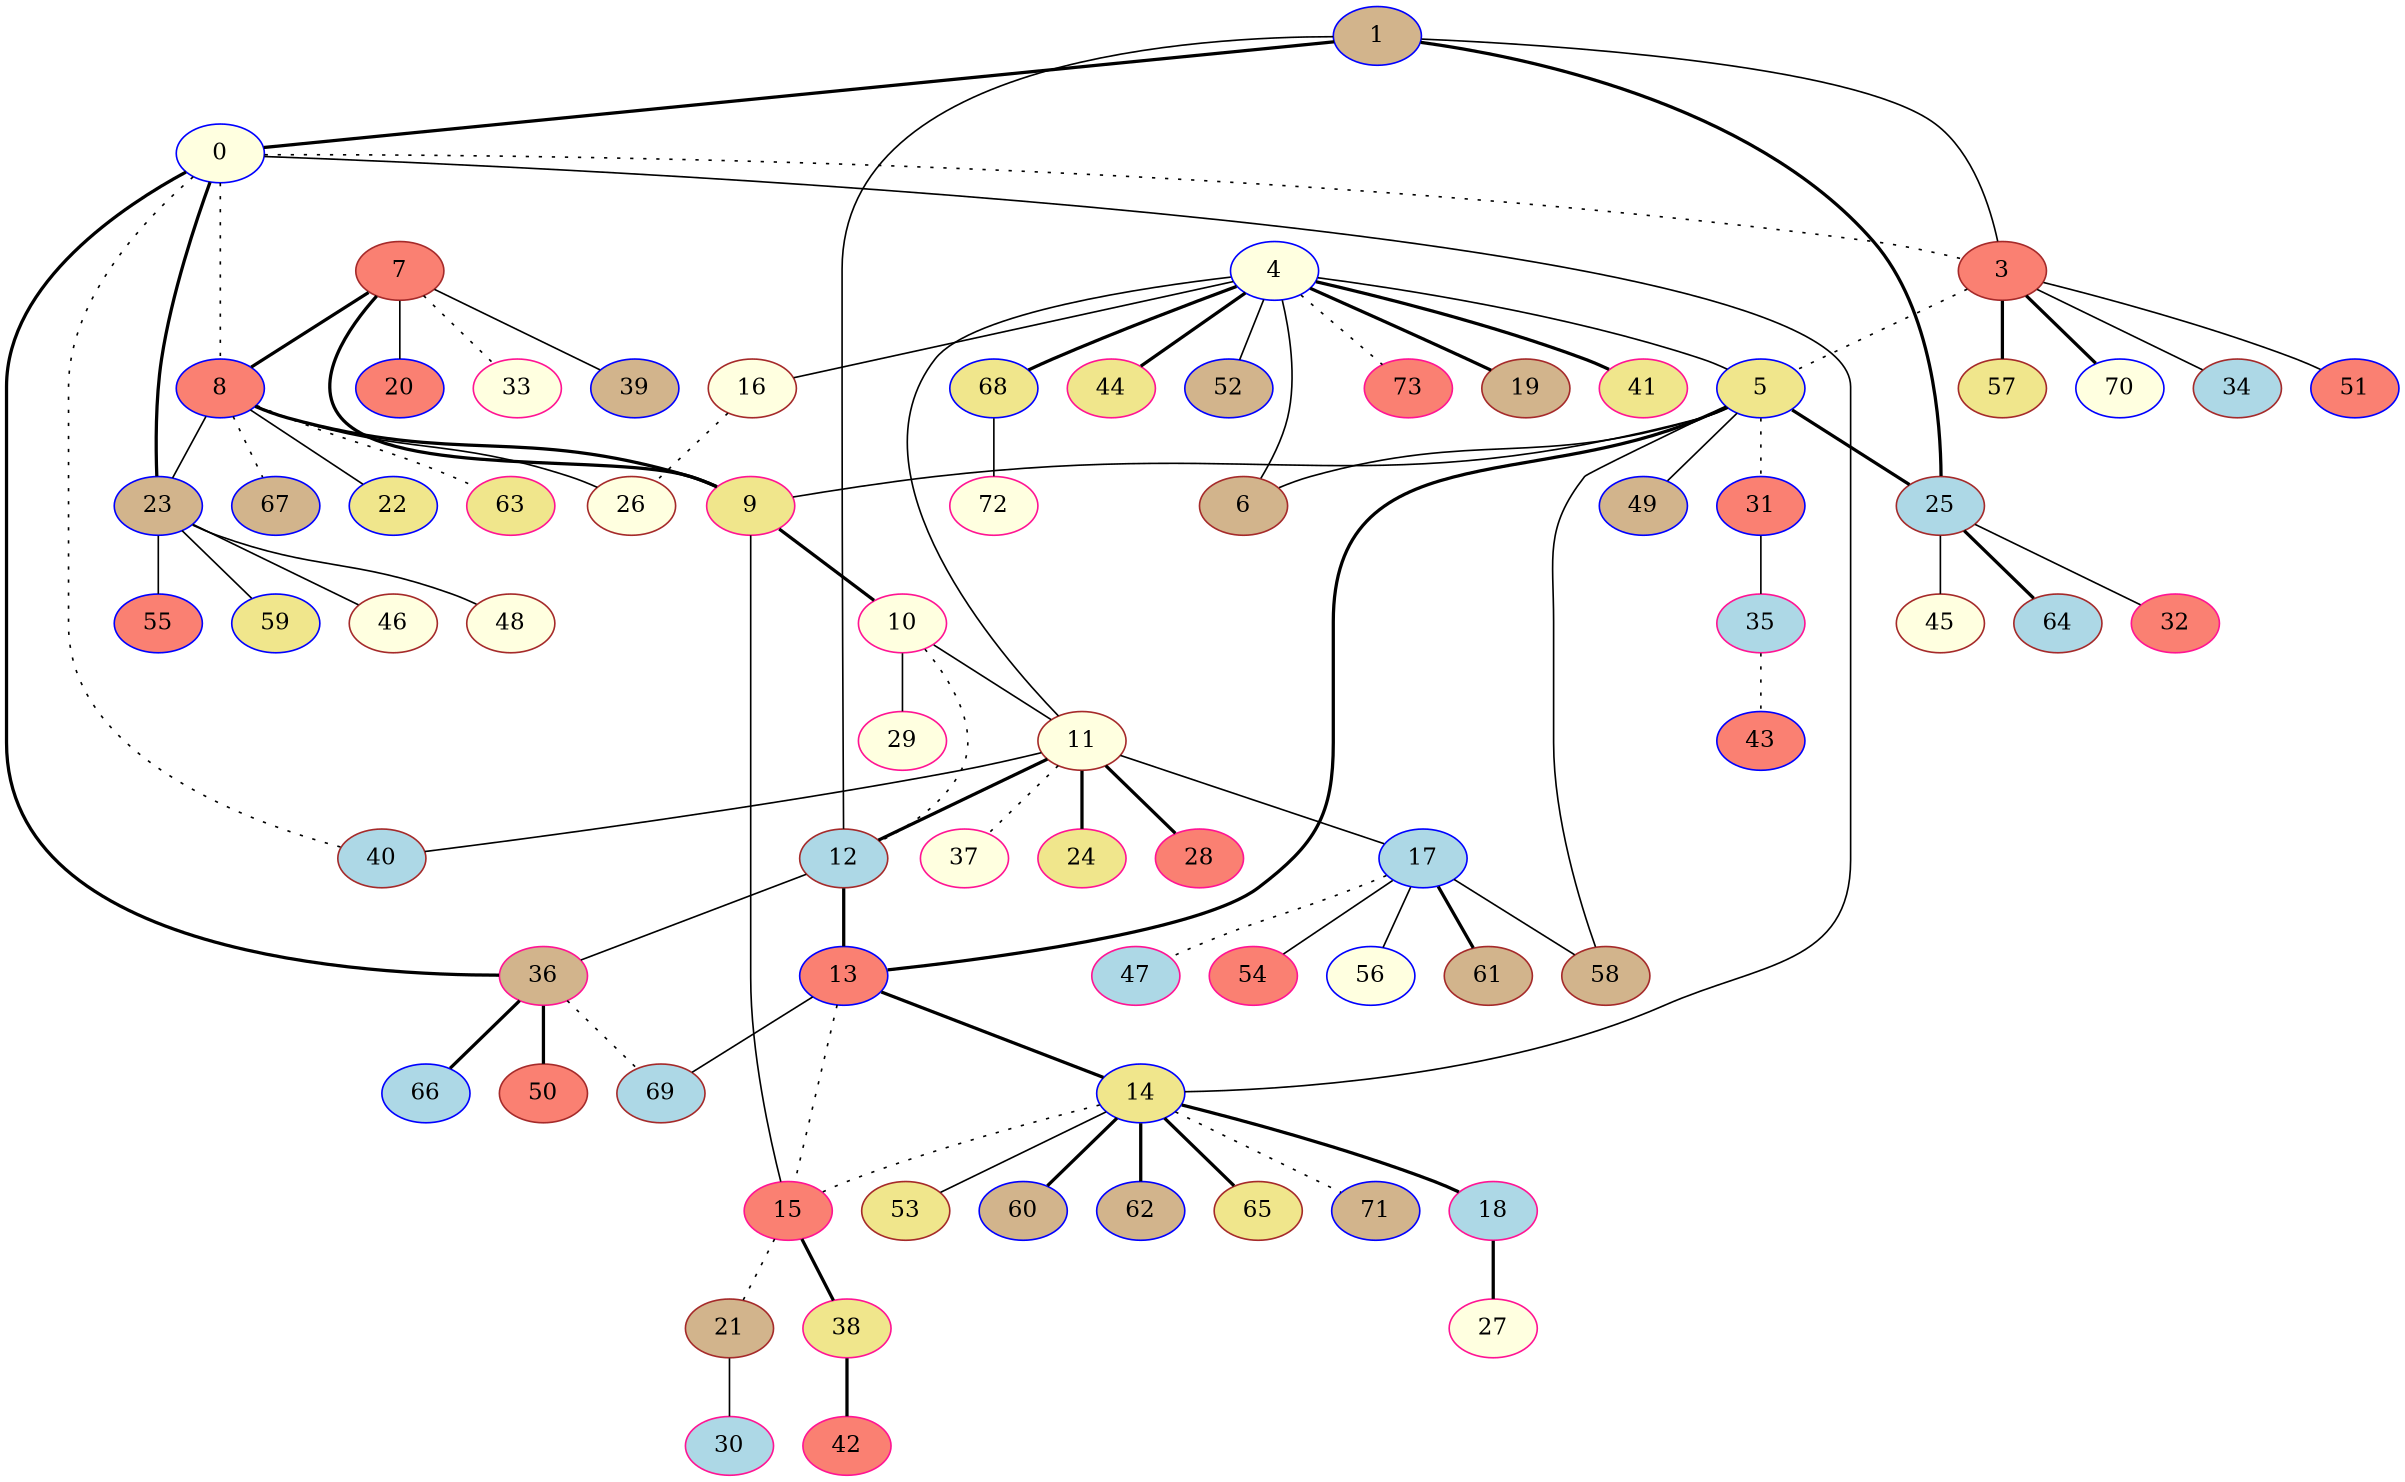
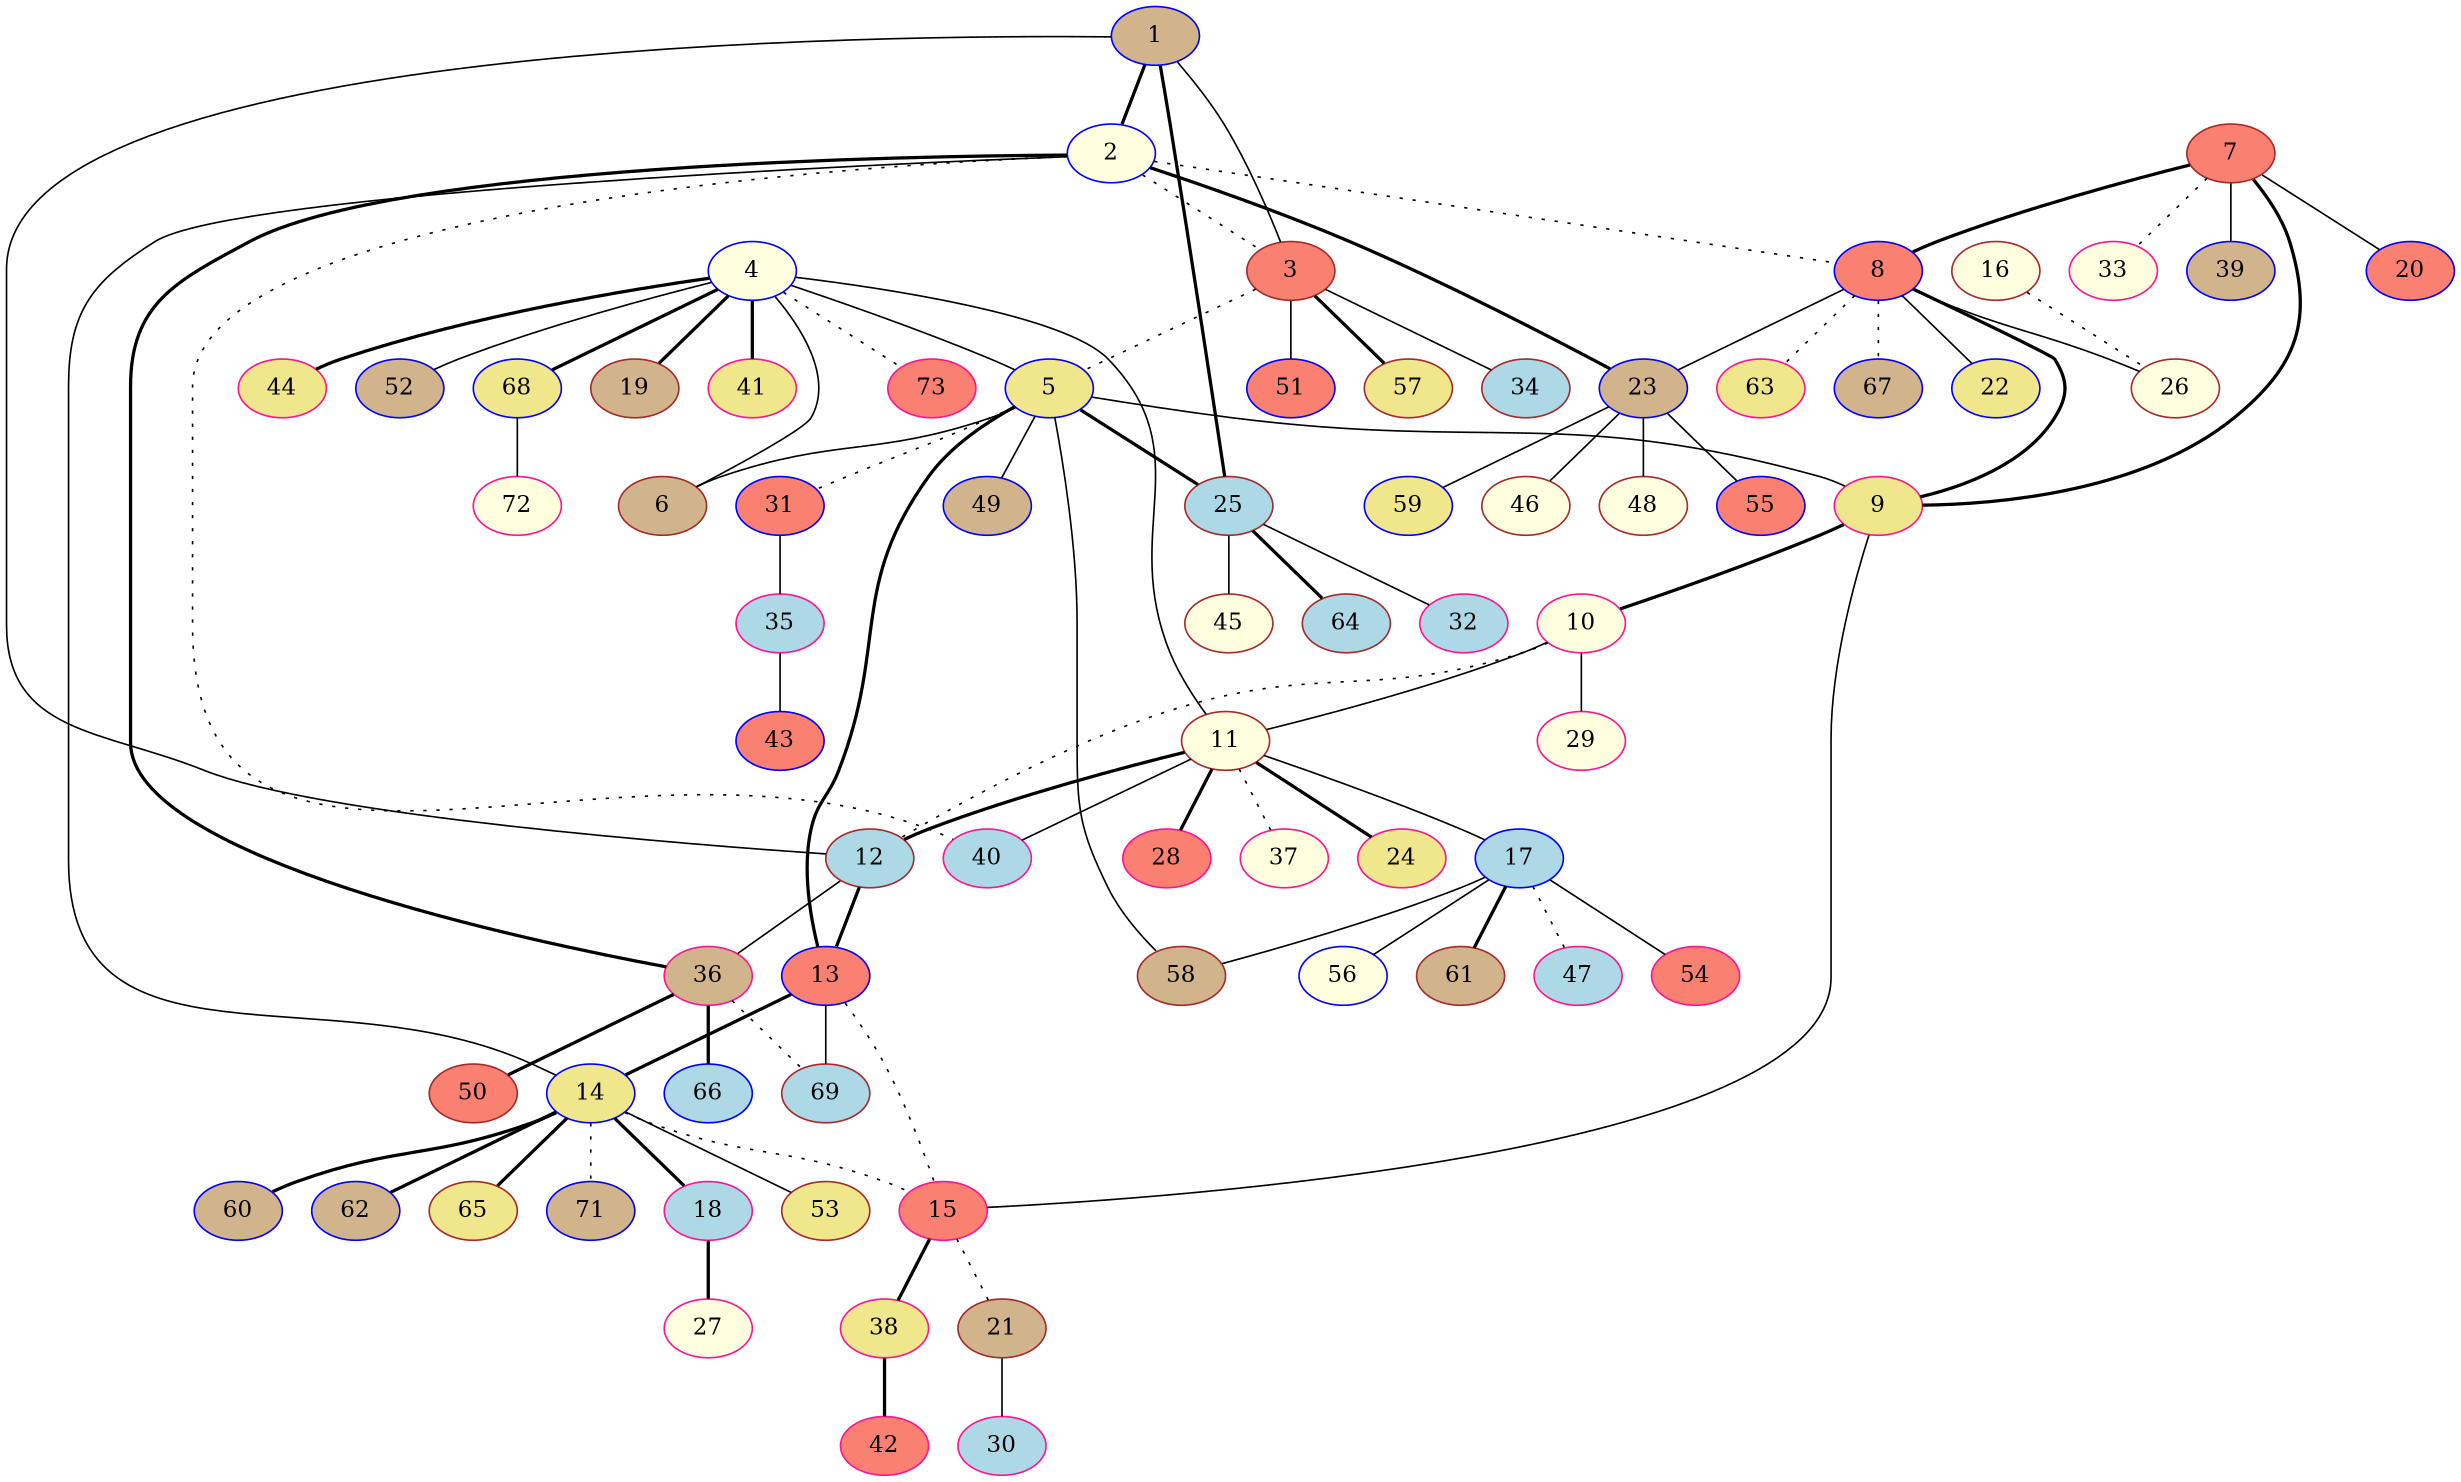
(220, 153) -> (1111, 153)
(1013, 330) -> none
(2120, 388) -> none
(2175, 623) -> (1464, 623)
(1761, 682) -> (780, 682)
(382, 858) -> (987, 858)
